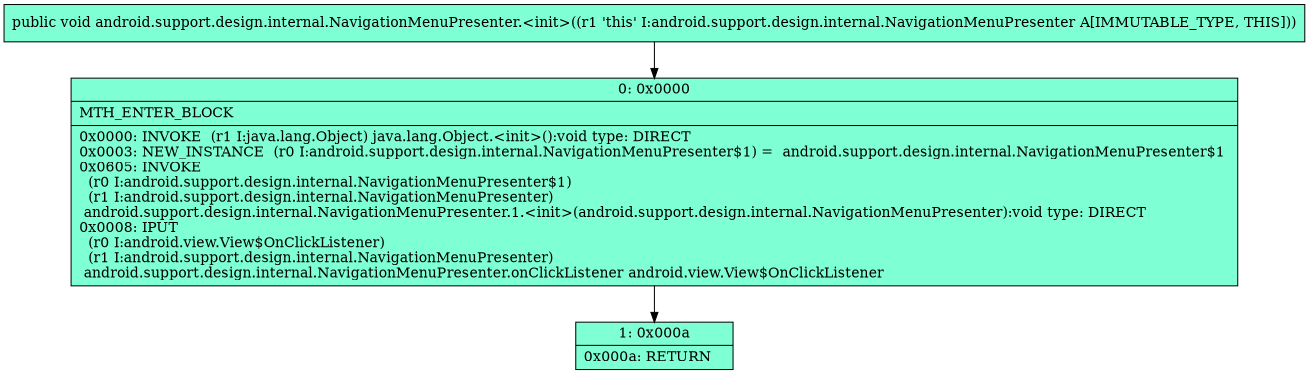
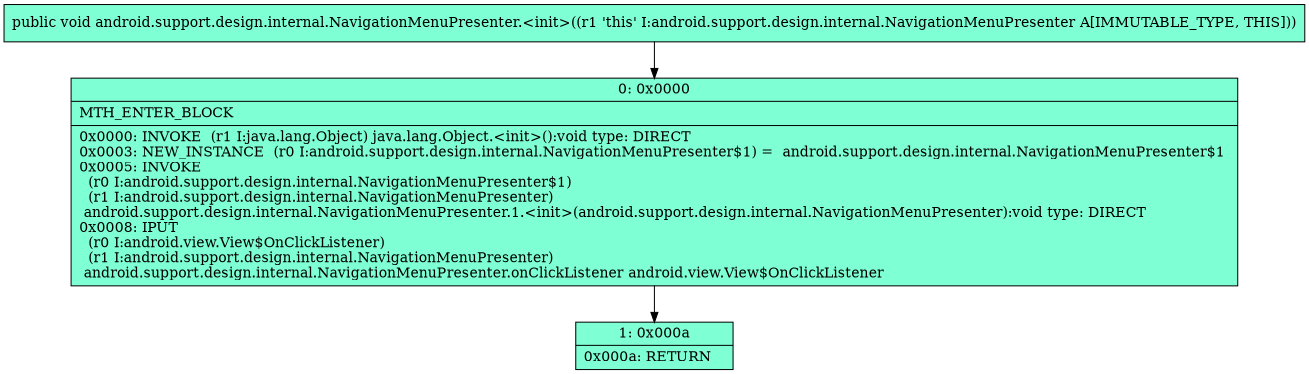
(145, 167) -> (145, 167)
